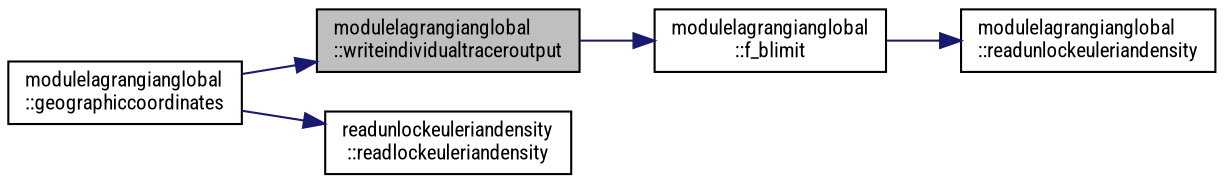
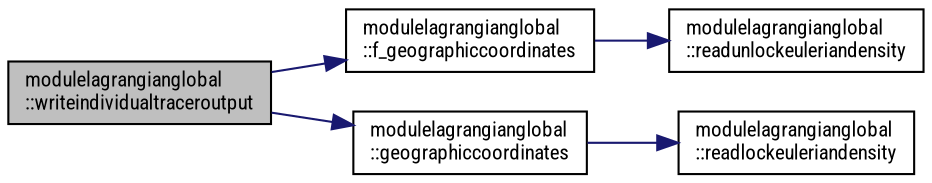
(770, 41) -> (470, 41)
(269, 70) -> (302, 117)
(448, 143) -> (796, 143)
